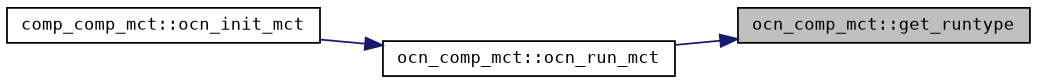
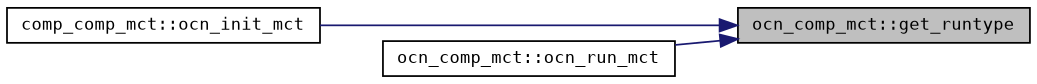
(343, 42) -> (520, 25)
